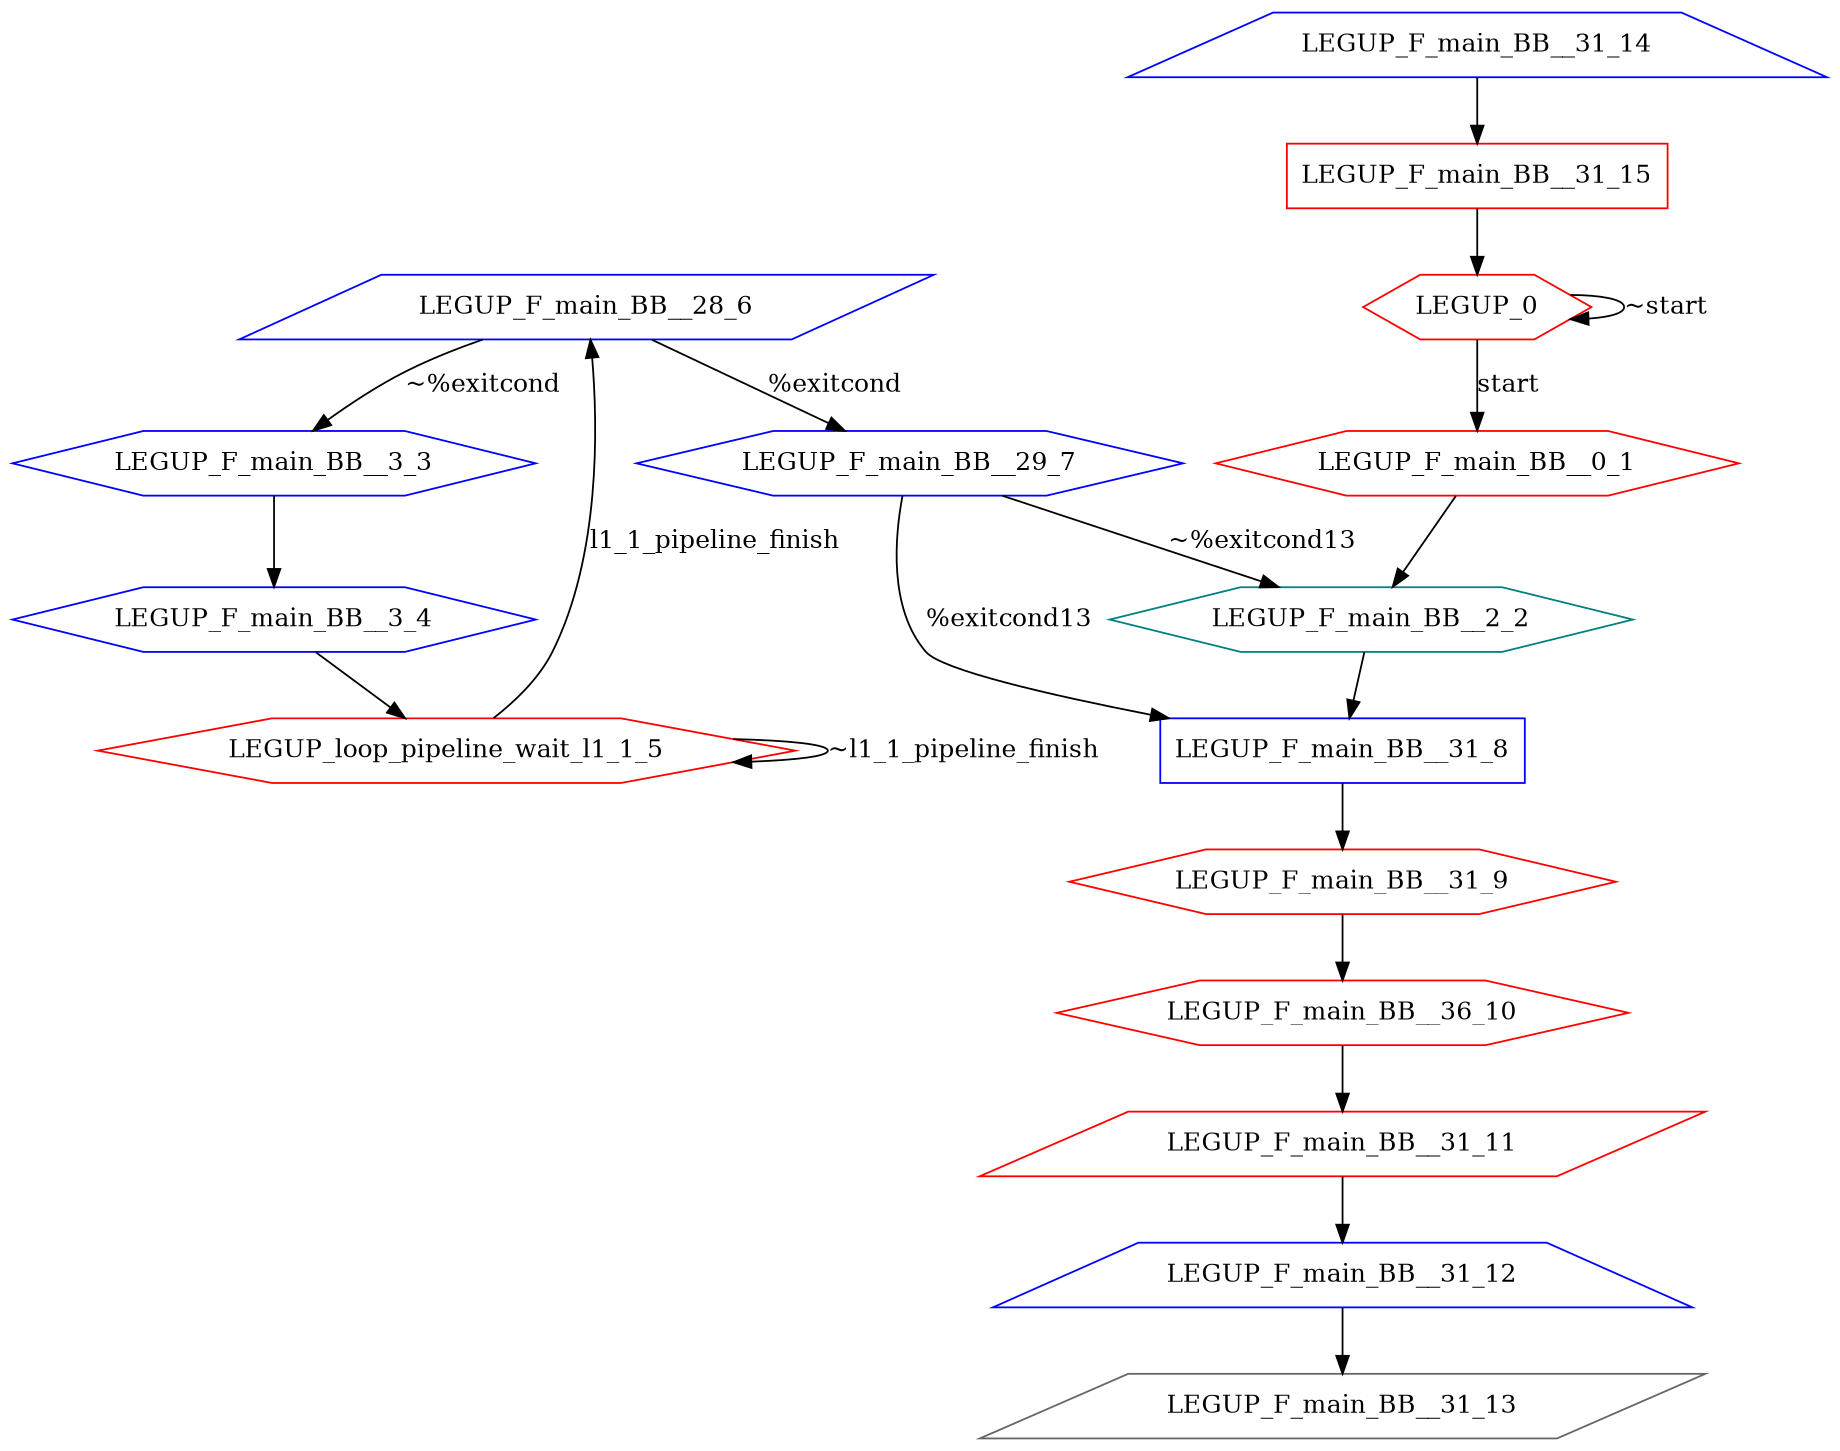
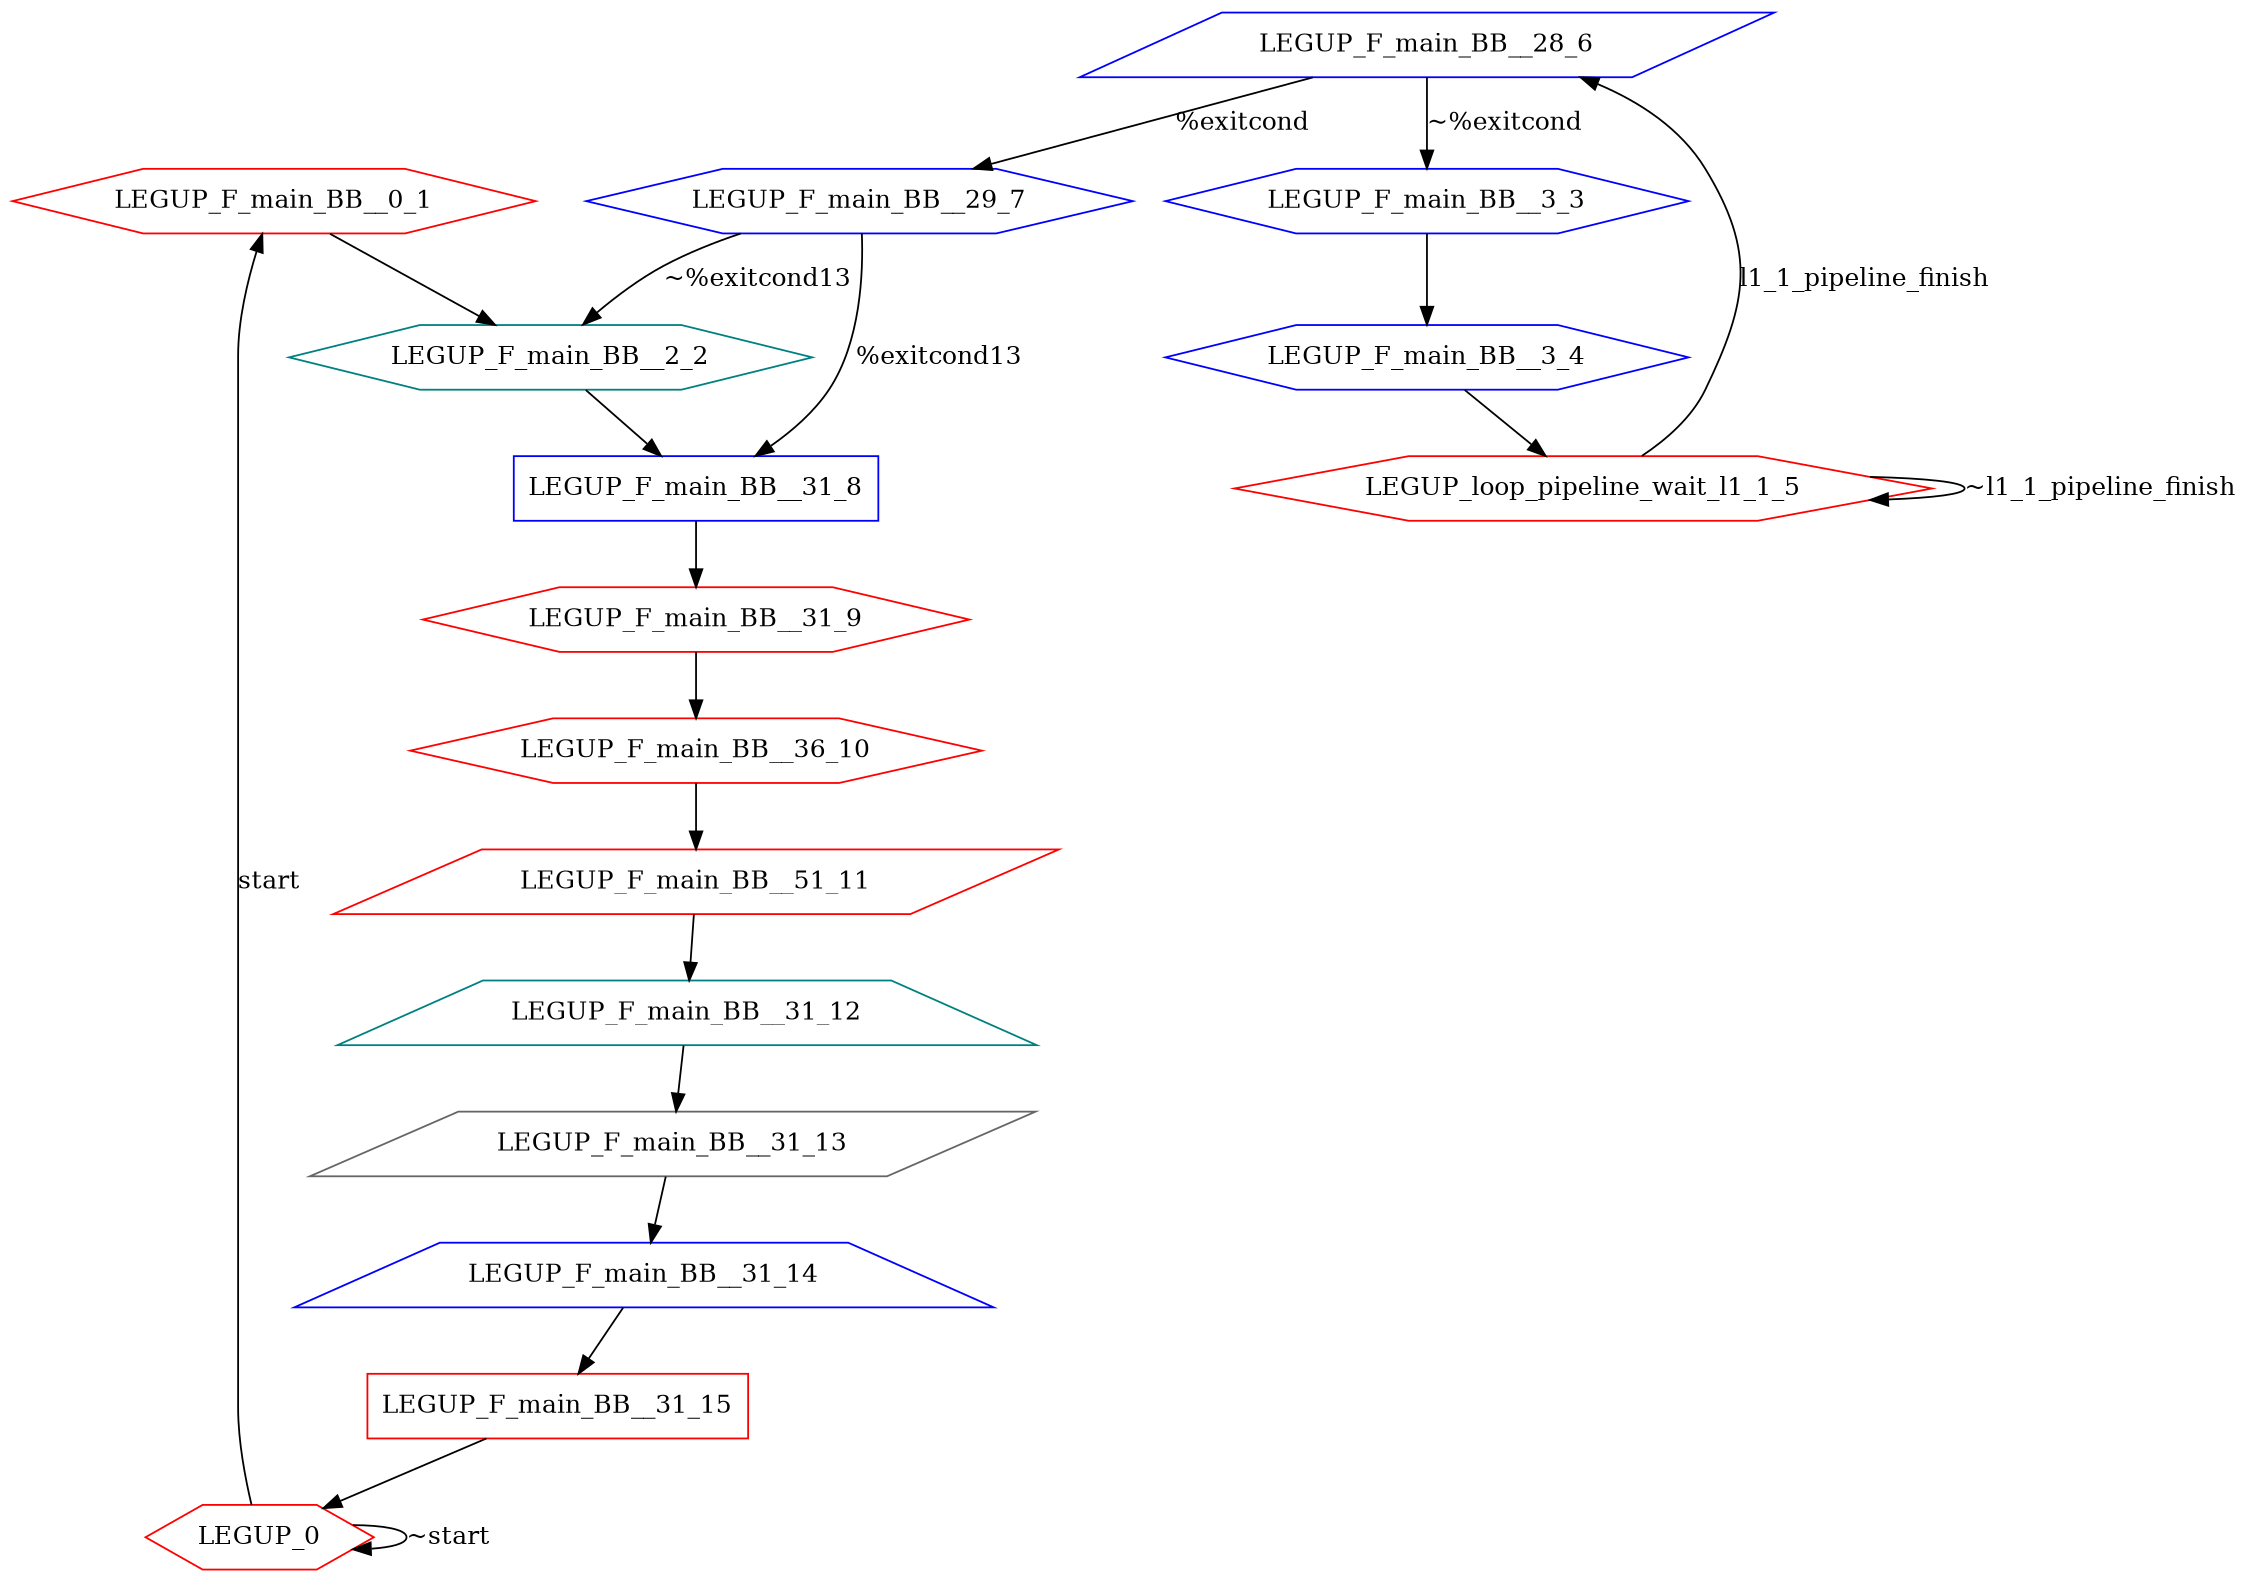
(1343, 1144) -> (696, 882)
none -> (660, 1201)
(1343, 1275) -> (687, 1013)
